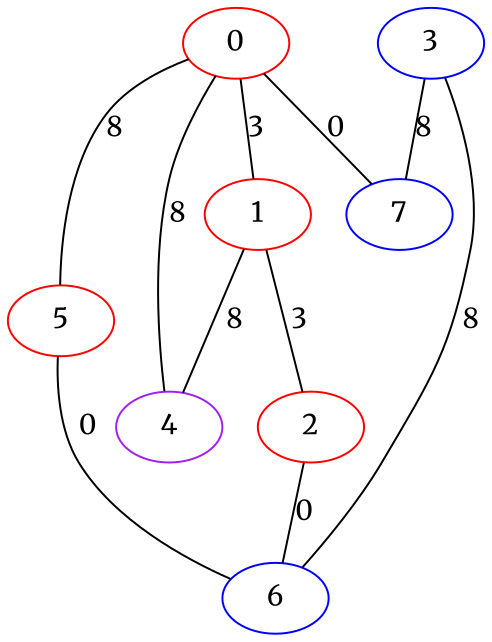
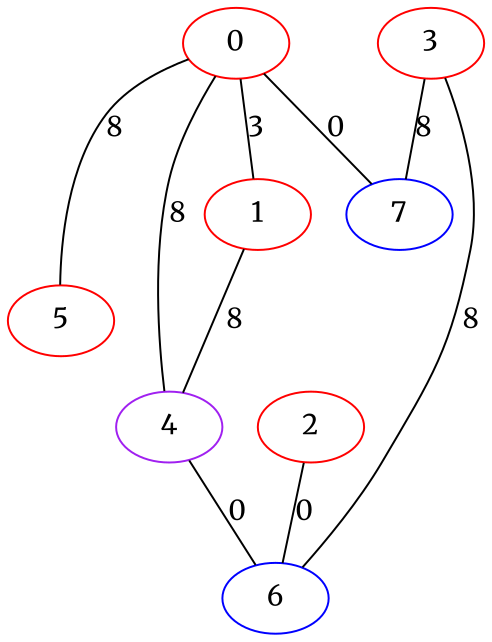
(431, 43) -> (431, 43)
(284, 321) -> none
(105, 496) -> (222, 513)
